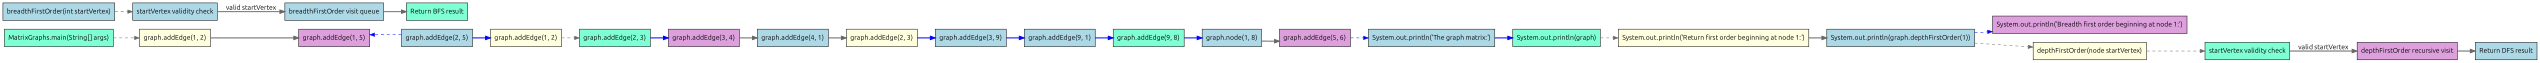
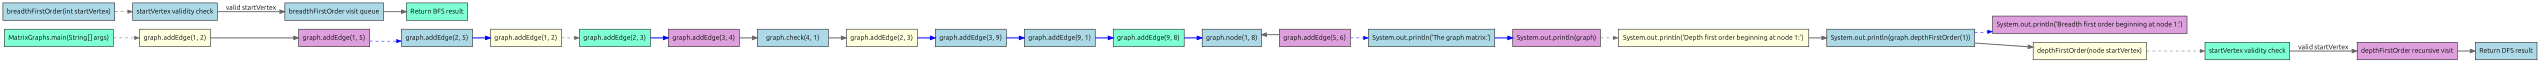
(388, 35) -> (383, 41)
(793, 38) -> (793, 38)
(1557, 38) -> (1557, 38)
(1714, 38) -> (1714, 38)
(1268, 41) -> (1273, 35)
(2001, 45) -> (2001, 45)
